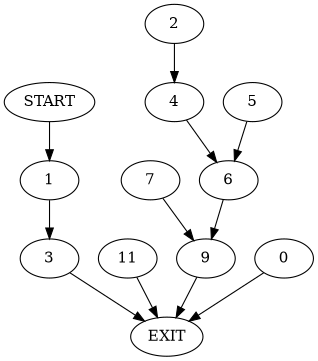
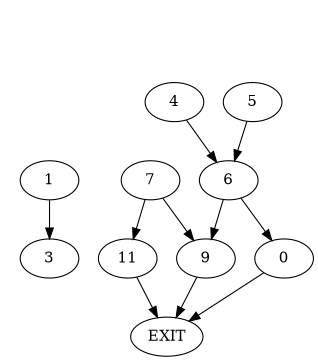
(174, 24) -> none
(50, 102) -> none
none -> (141, 214)
none -> (253, 215)
(103, 294) -> none
